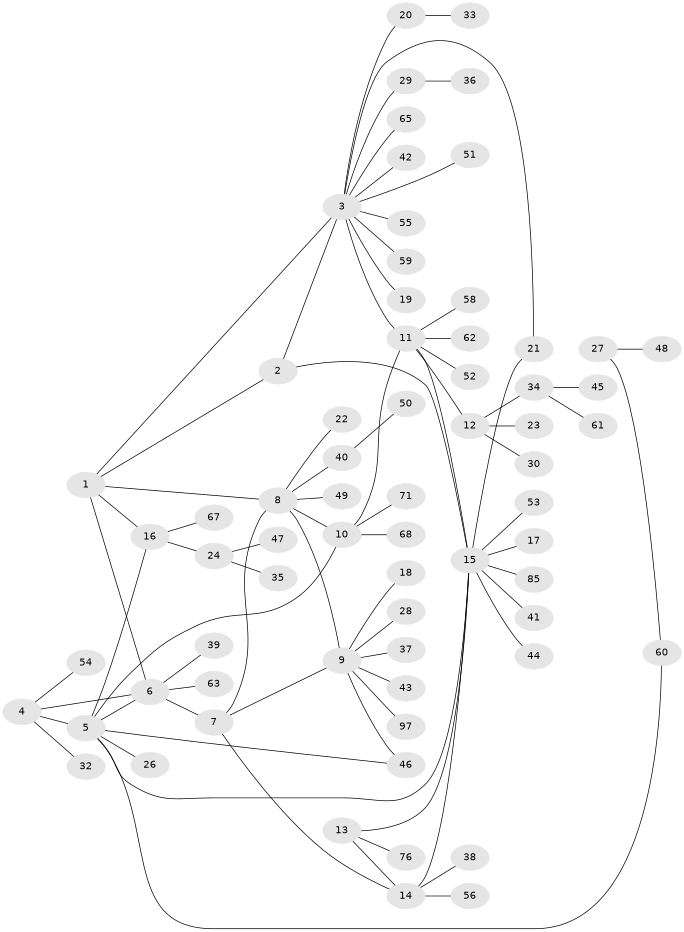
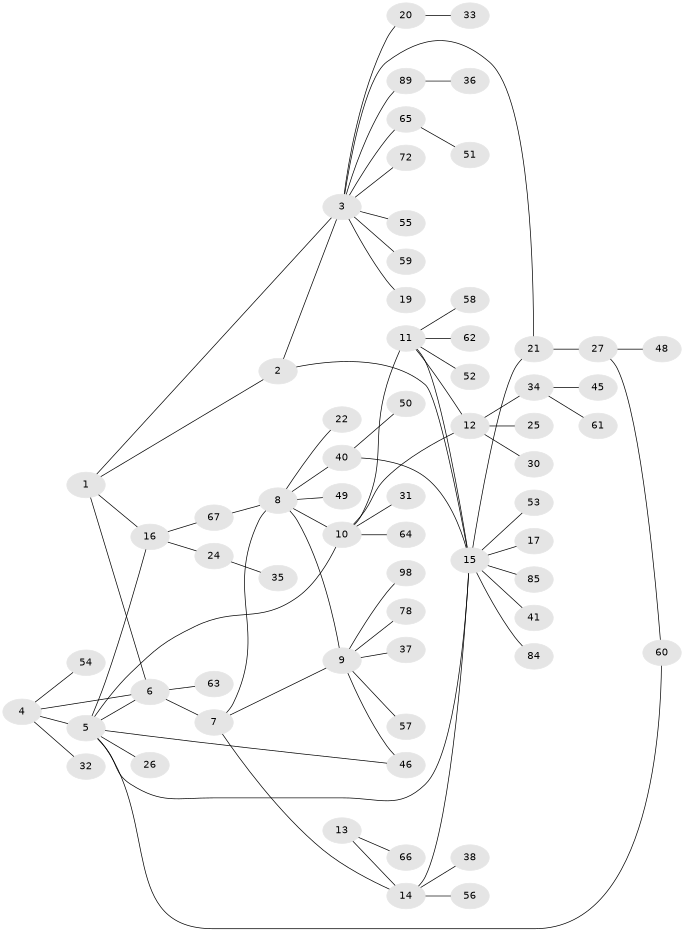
(406, 81) -> (406, 81)
(406, 158) -> (406, 158)
(408, 184) -> (438, 137)
(365, 276) -> none
none -> (566, 349)
(534, 426) -> (534, 426)
none -> (395, 470)
(182, 493) -> (246, 509)
(406, 496) -> (406, 496)
(406, 535) -> (406, 535)
(278, 540) -> none
(406, 573) -> (406, 573)
(406, 612) -> (406, 612)
(214, 646) -> none
(534, 656) -> (534, 656)
(406, 688) -> none
(406, 727) -> (406, 727)
(448, 750) -> (431, 482)
(406, 858) -> (406, 858)
